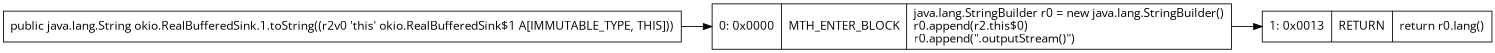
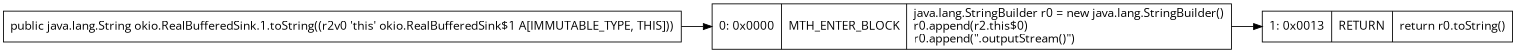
(1442, 26) -> (1453, 26)
